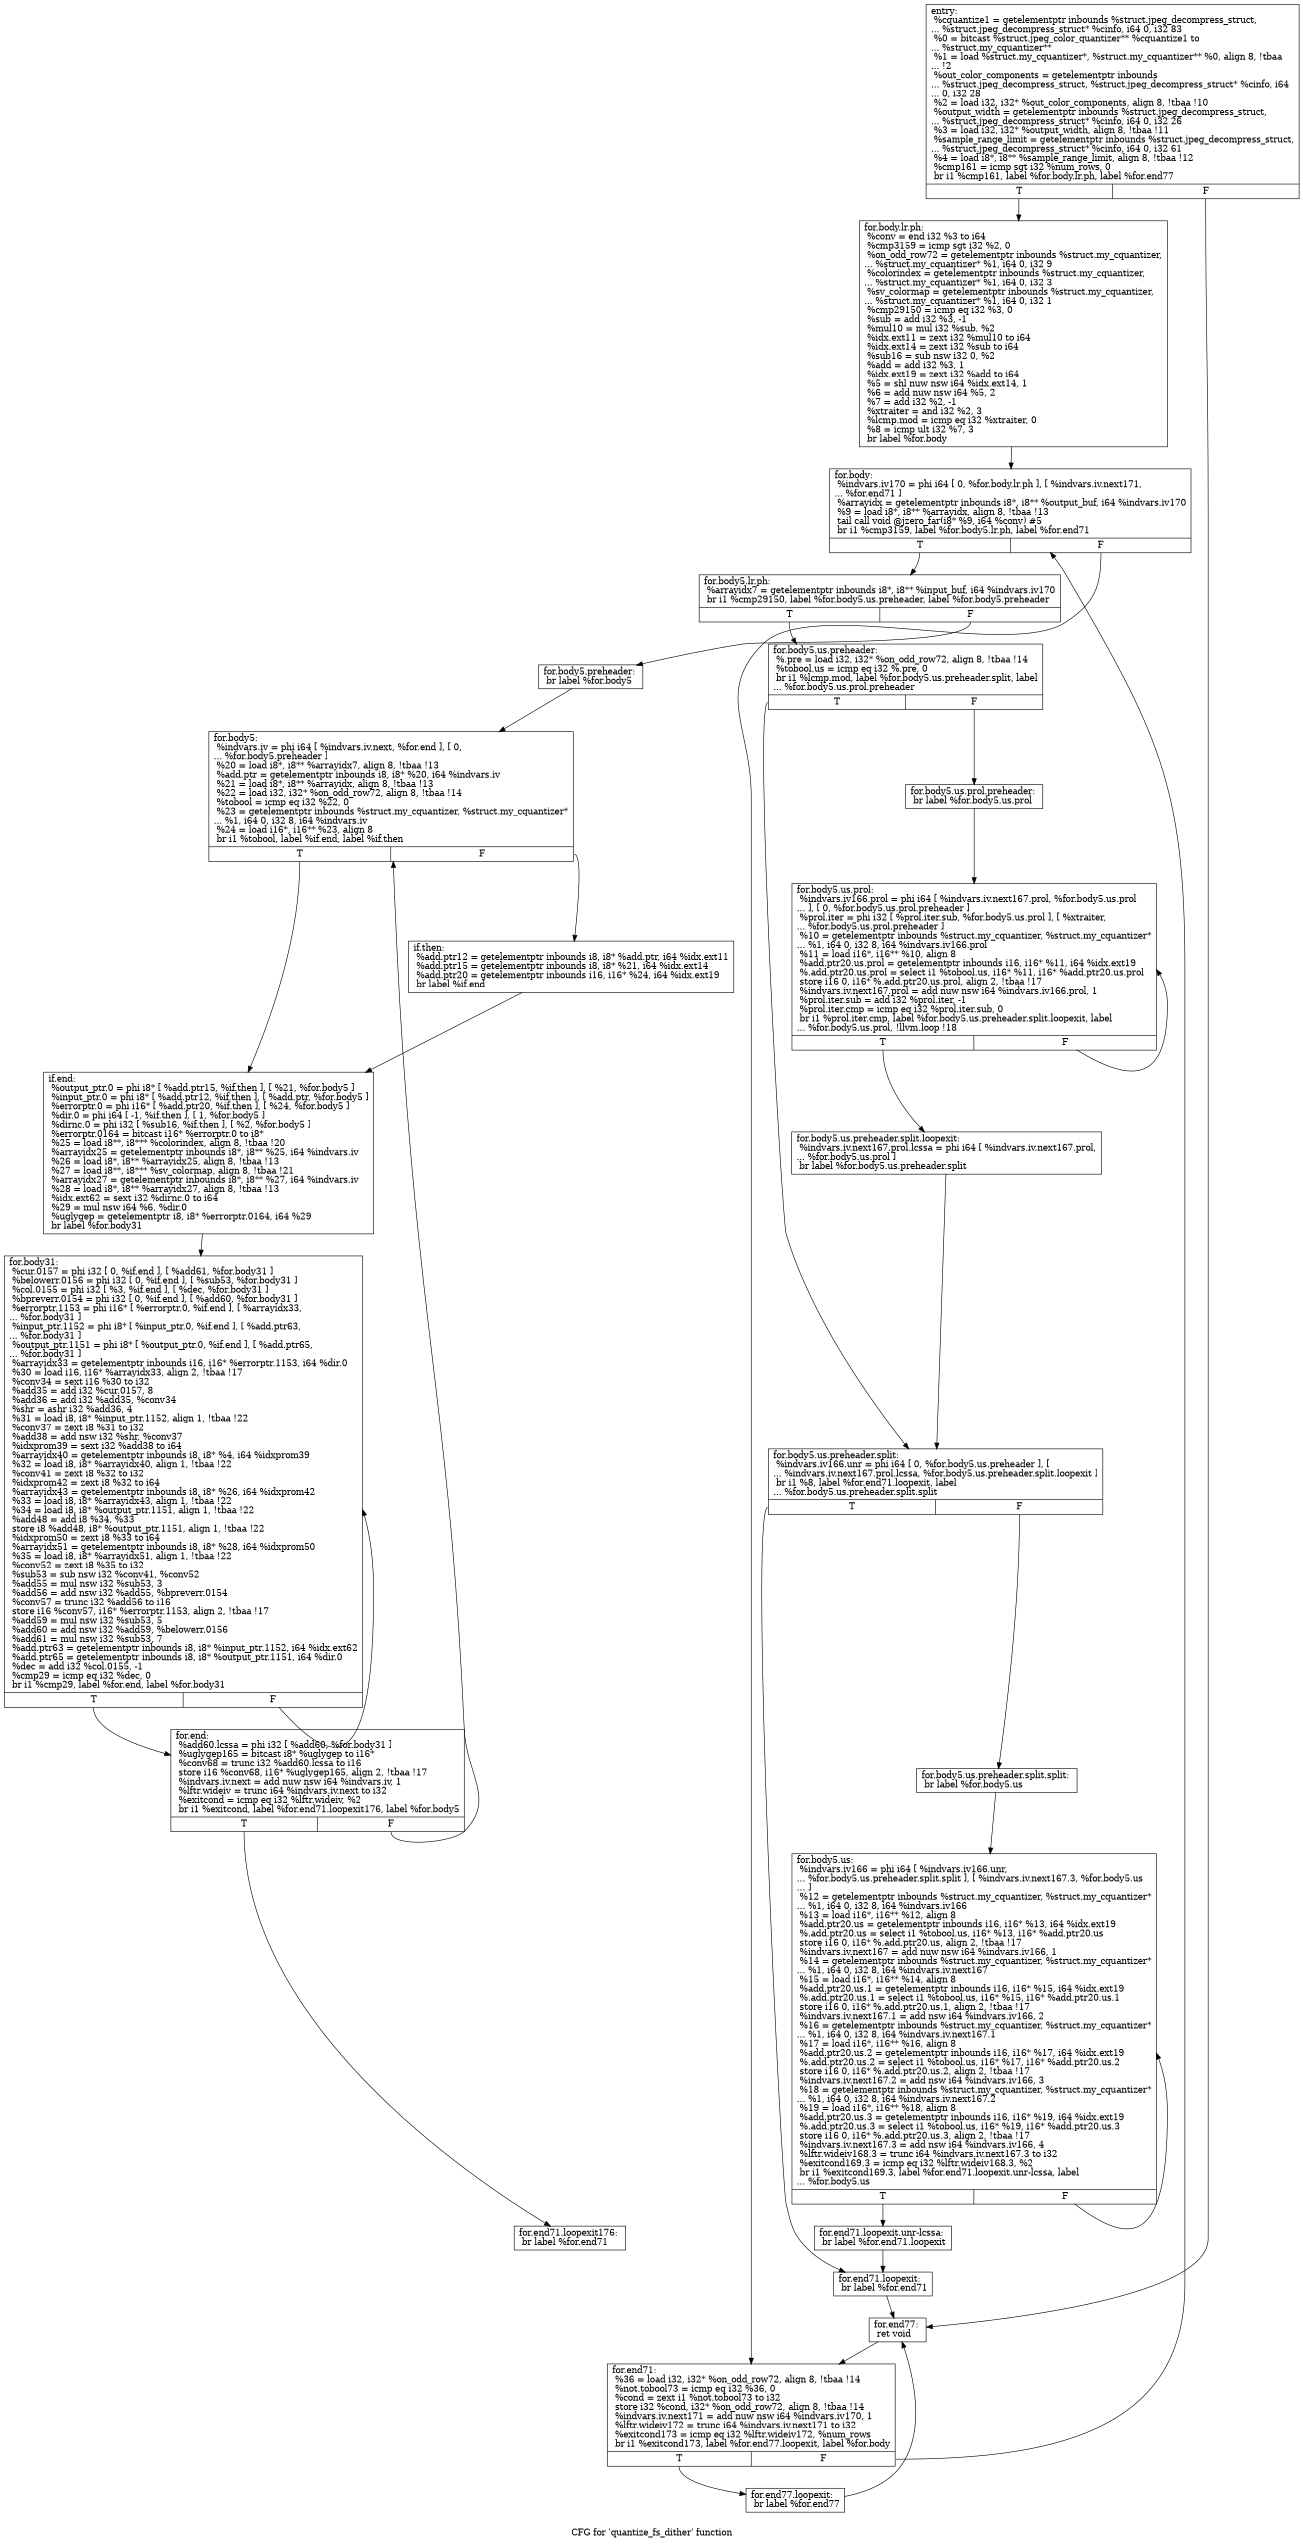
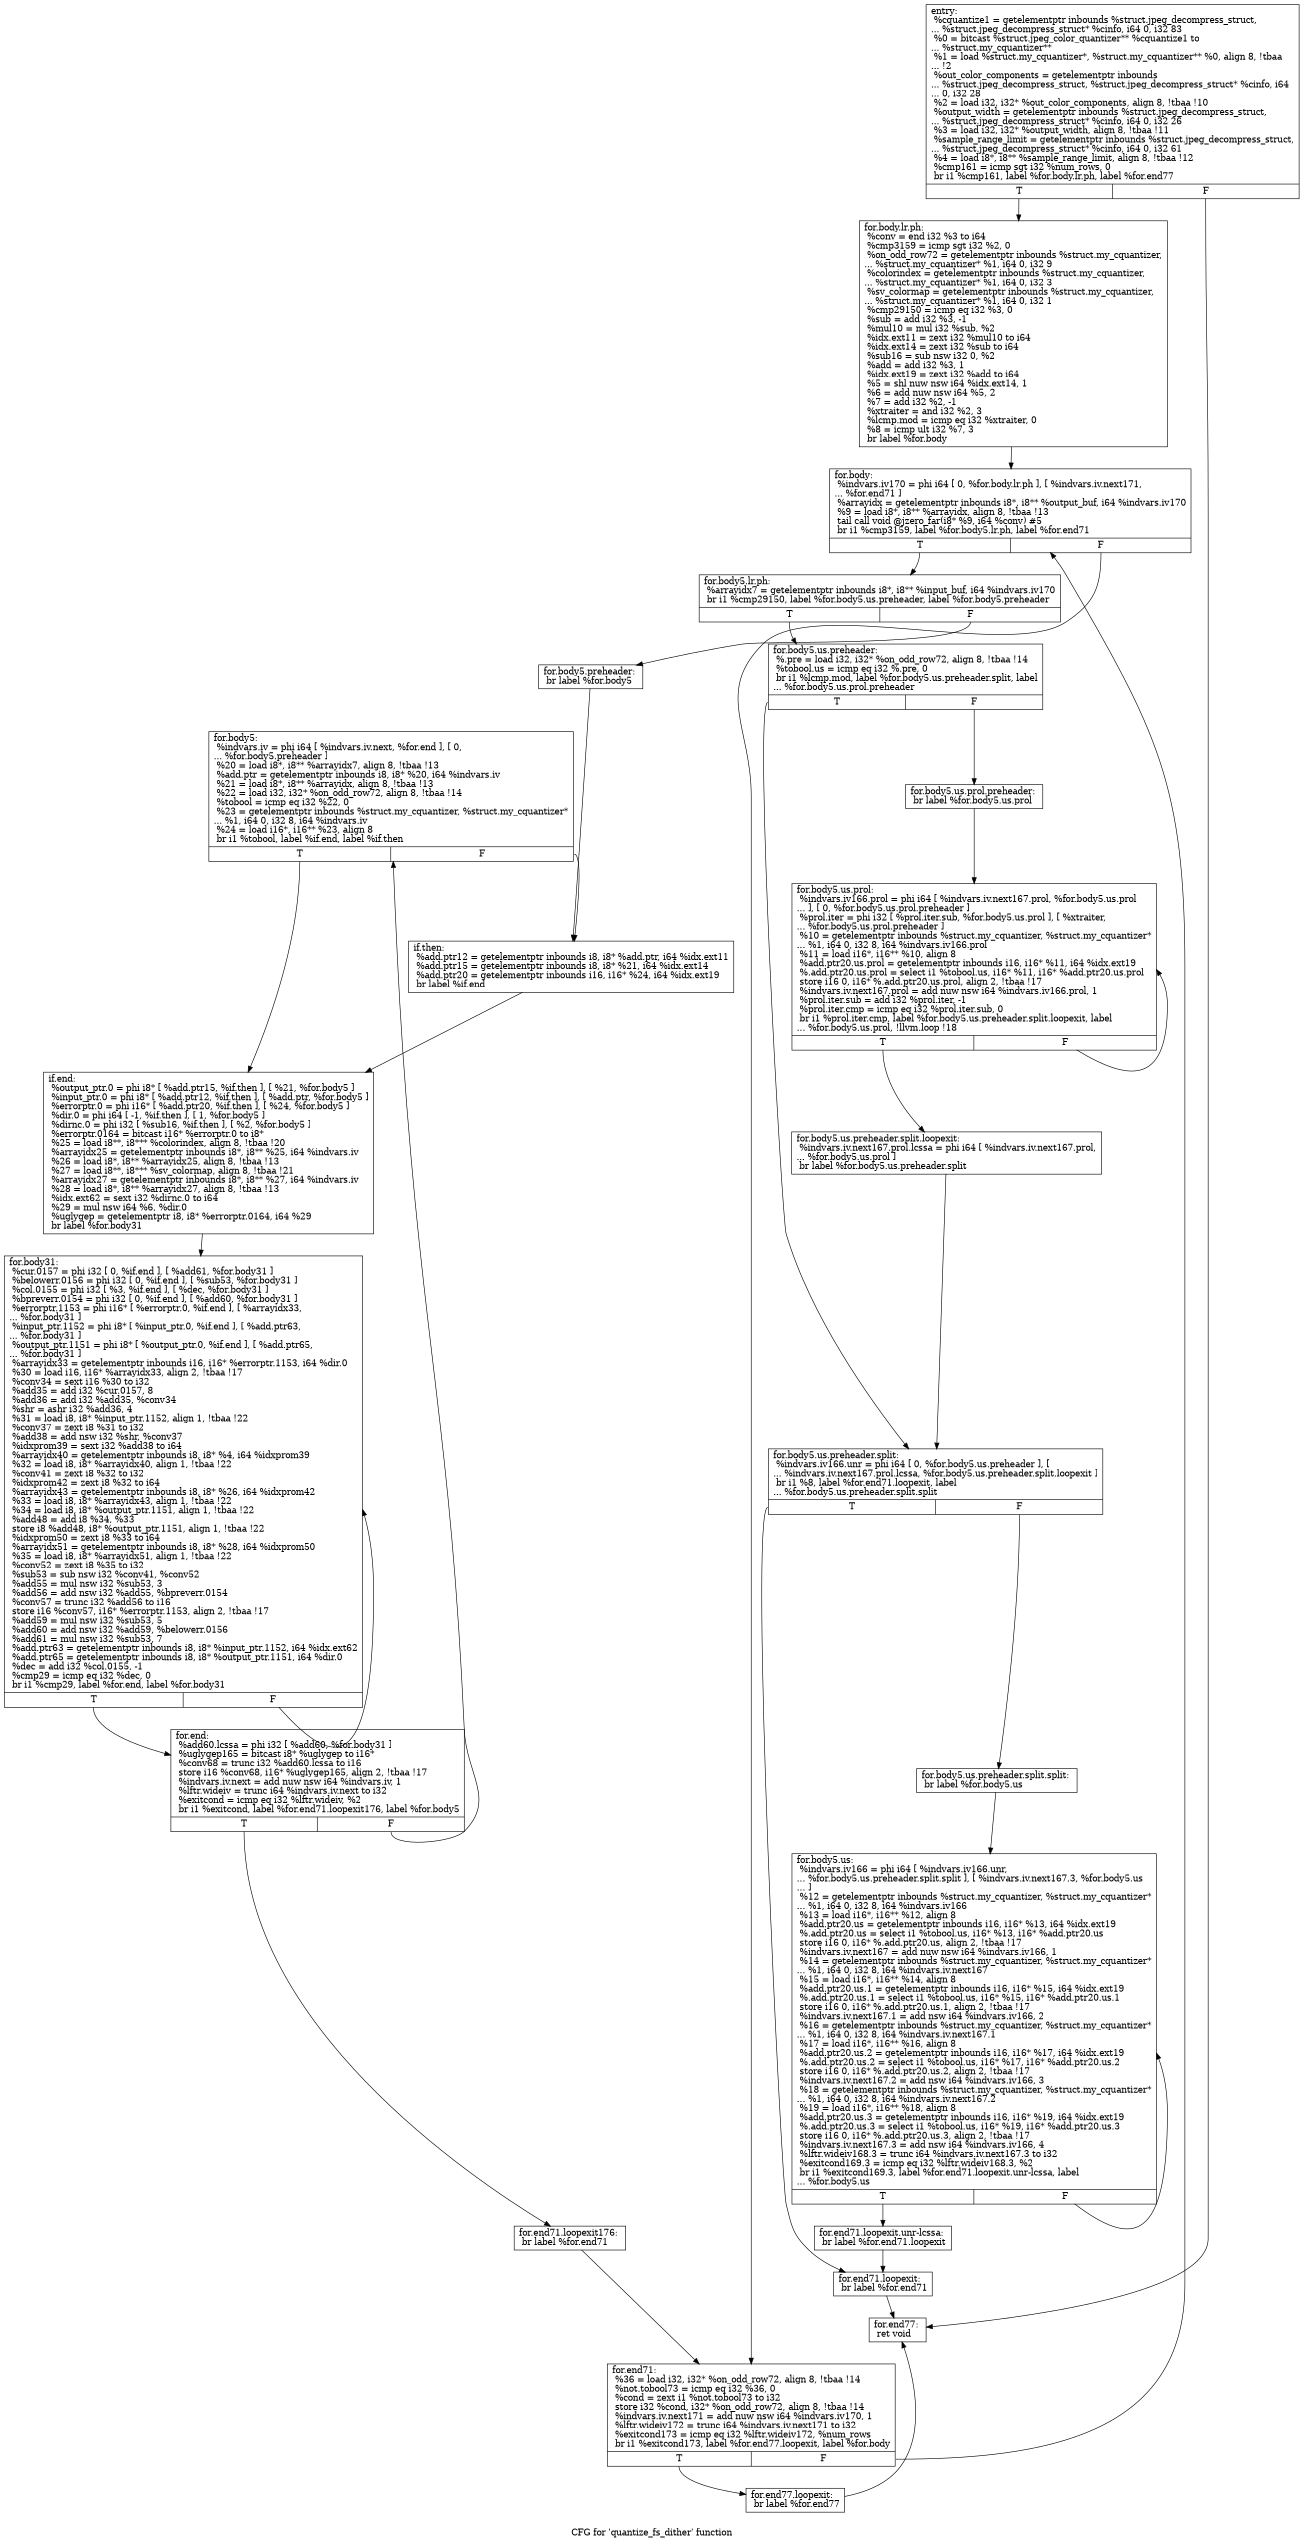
(538, 709) -> (582, 812)
(861, 2351) -> (638, 2305)
